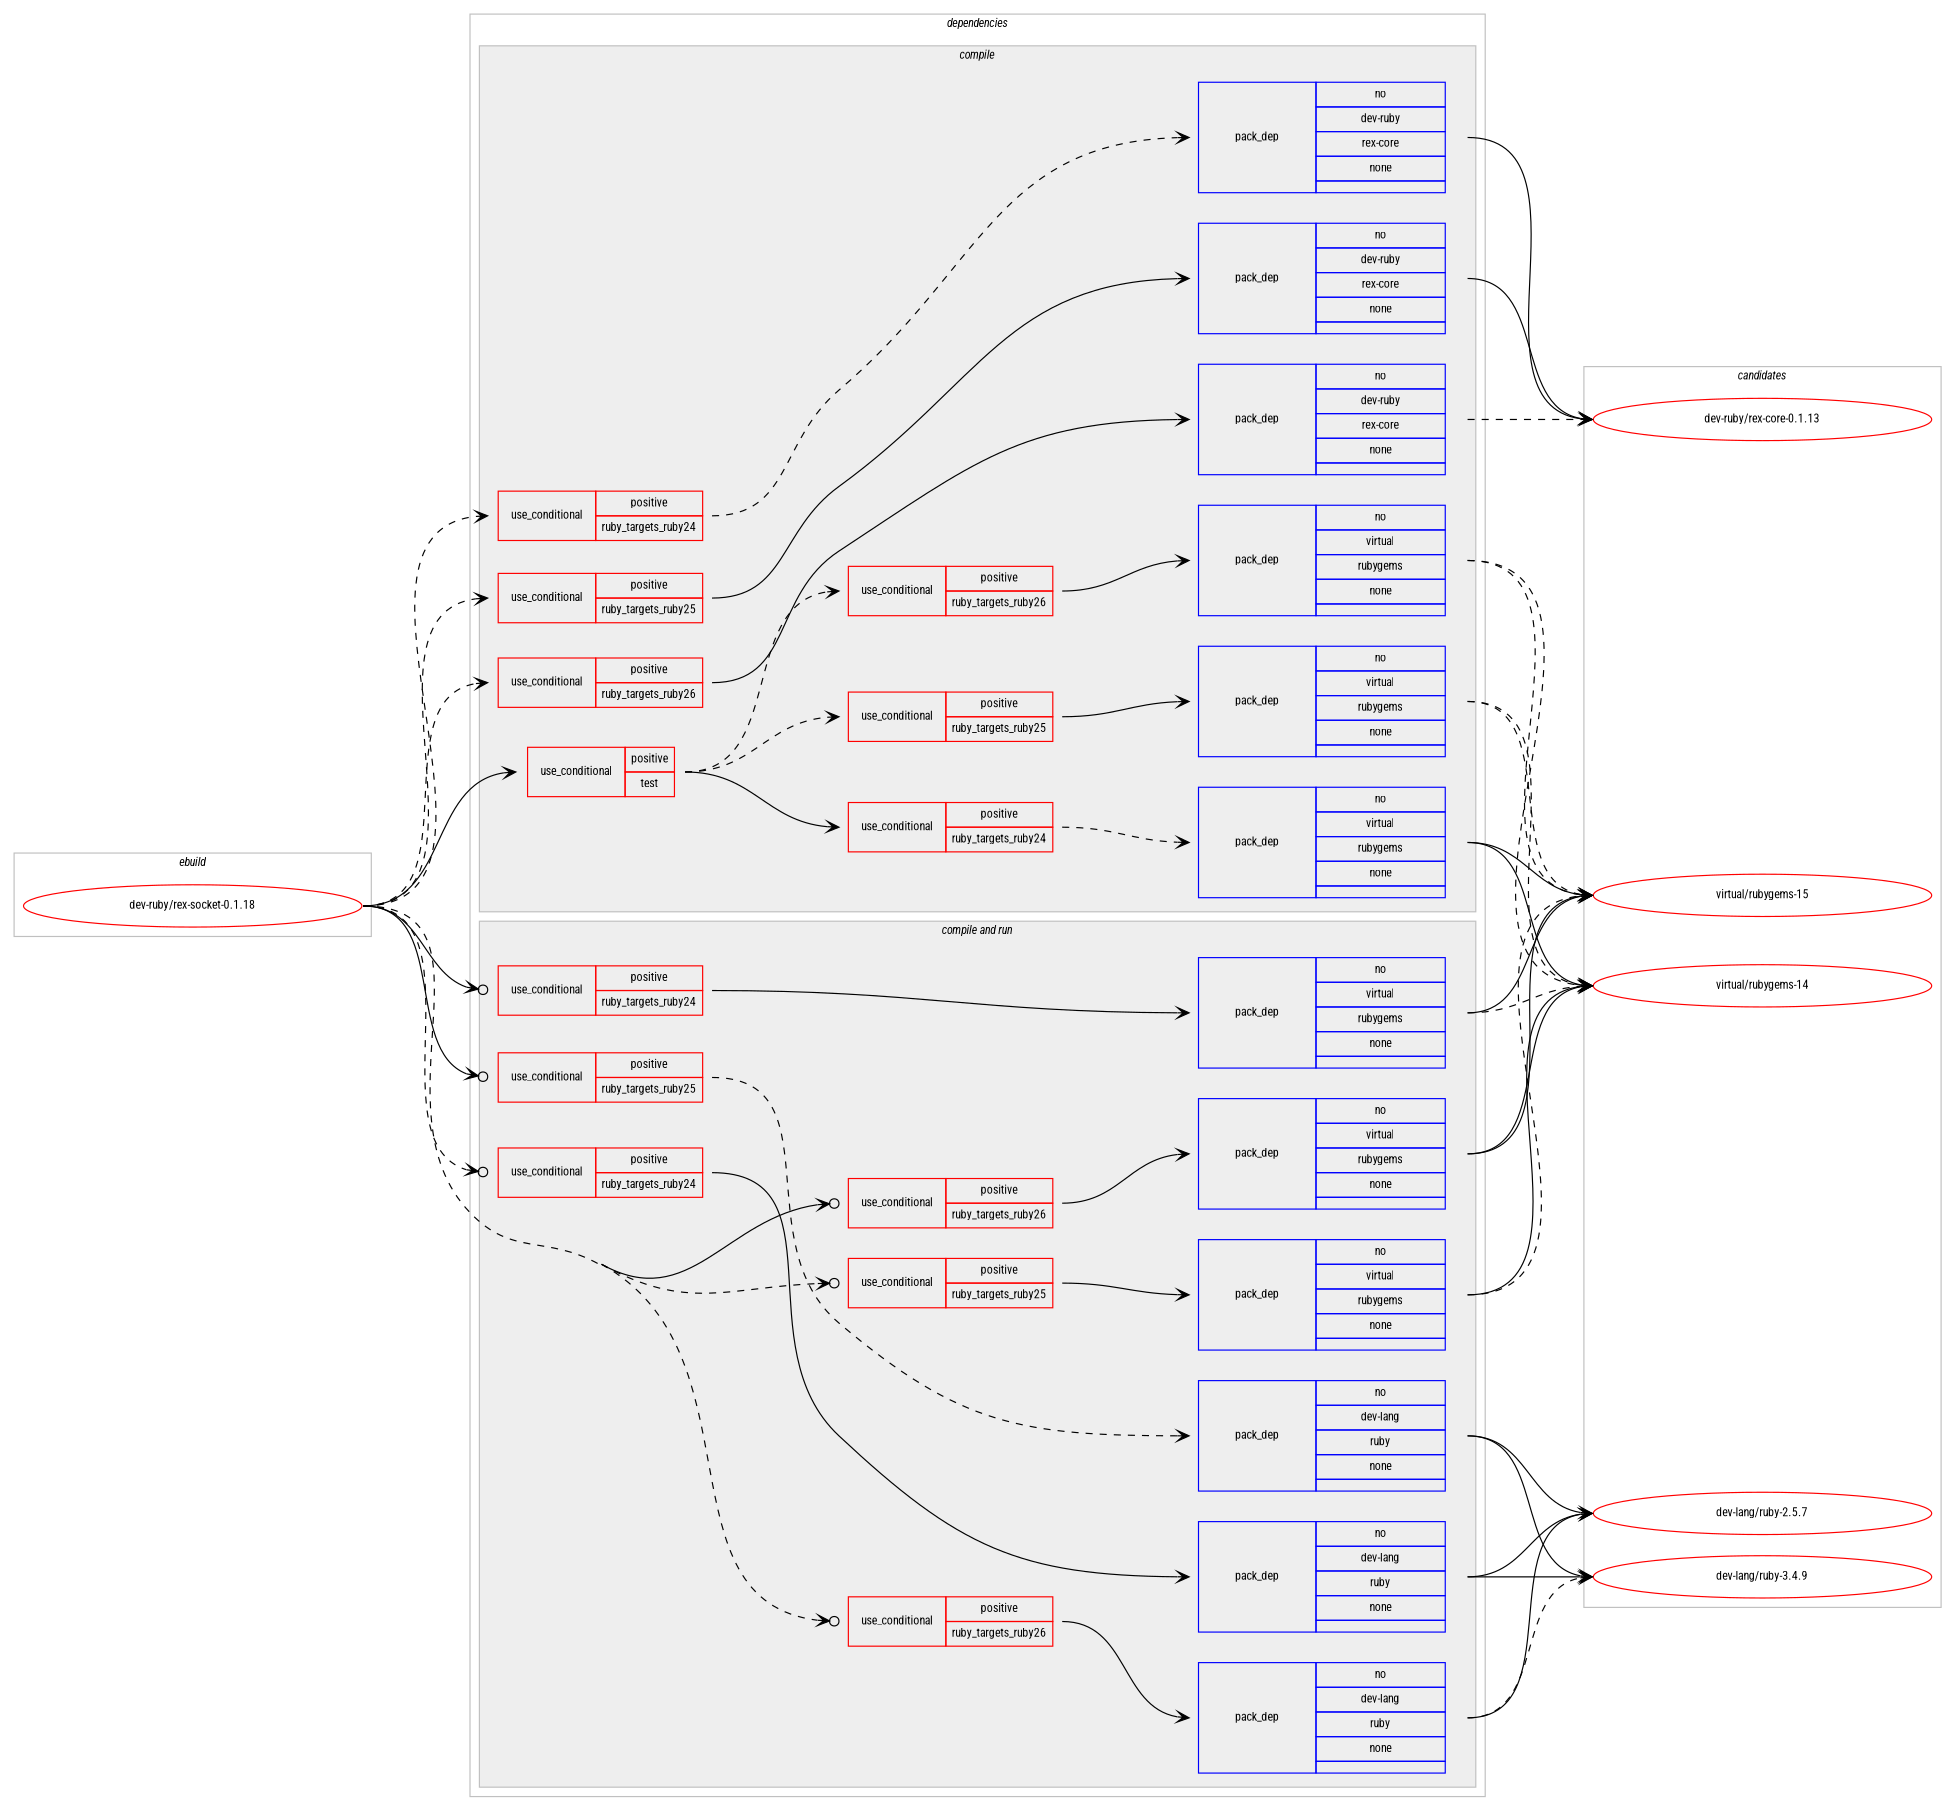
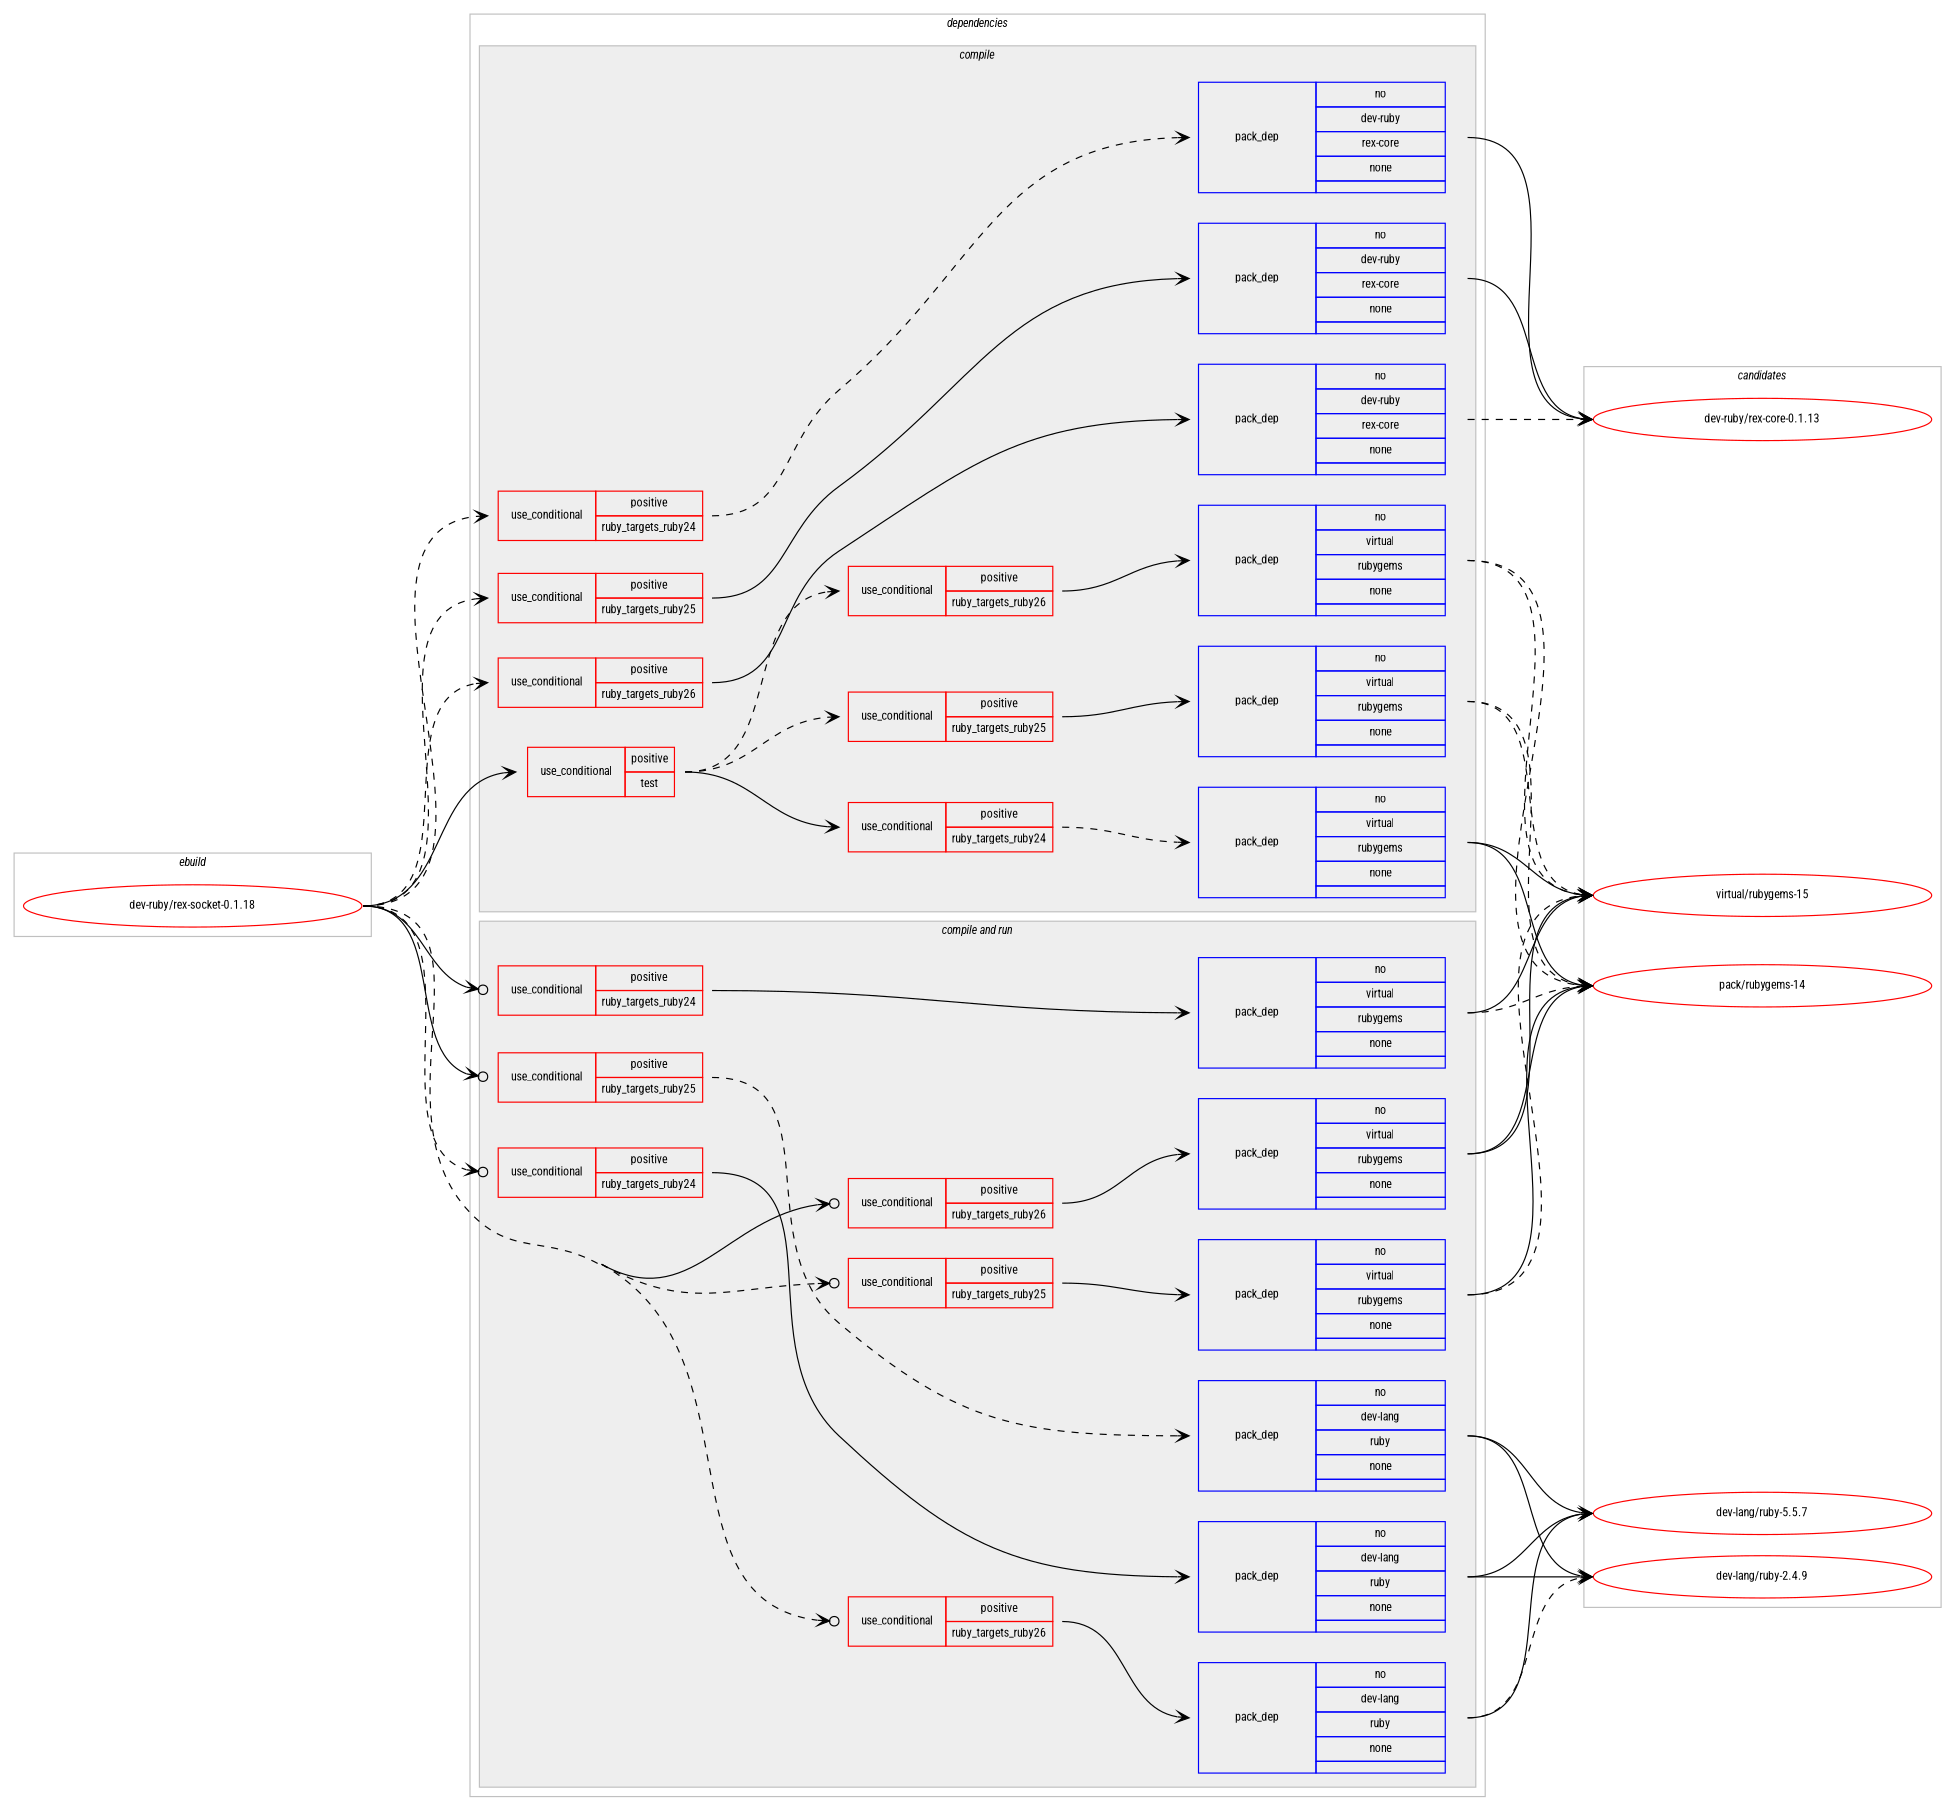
(1762, 986) -> (1762, 986)
(1762, 1513) -> (1762, 1513)
(1762, 1577) -> (1762, 1577)
